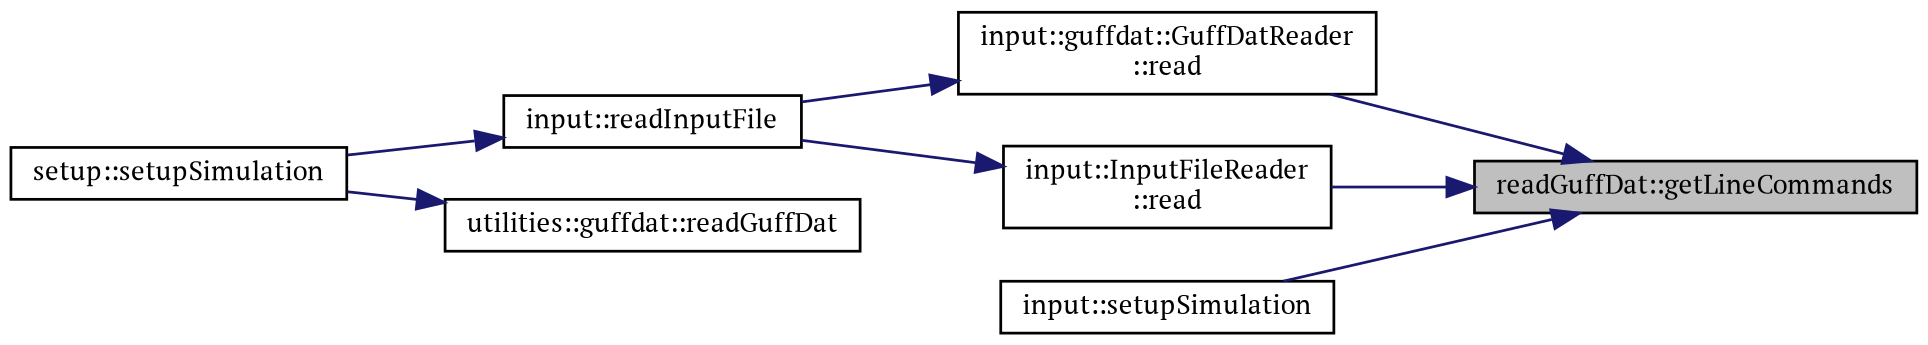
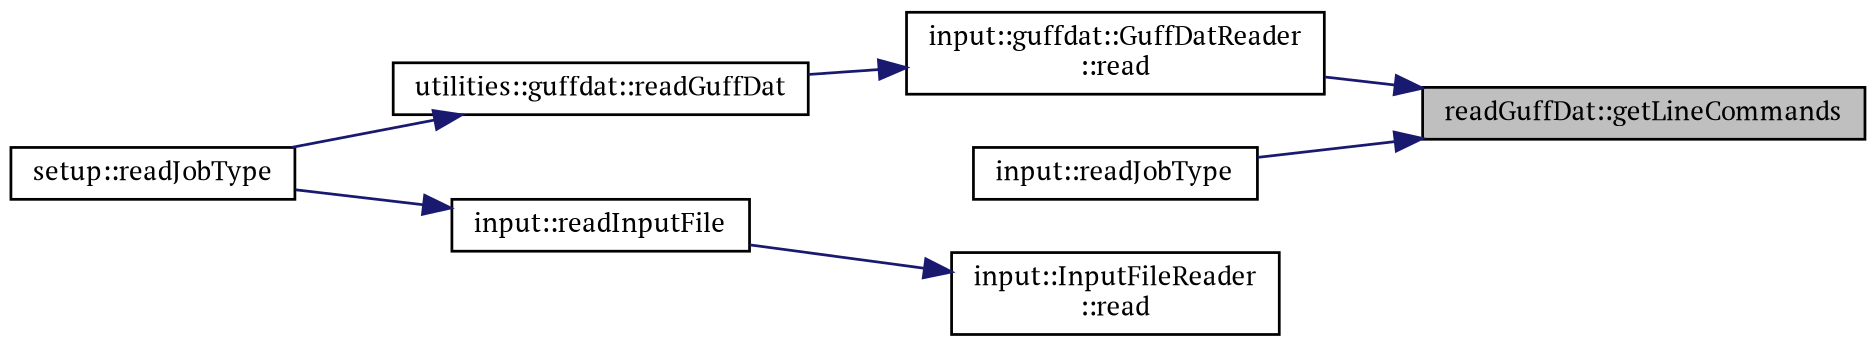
(866, 93) -> (844, 72)
(179, 173) -> (153, 173)
(1389, 187) -> none
(1167, 307) -> (1115, 173)
